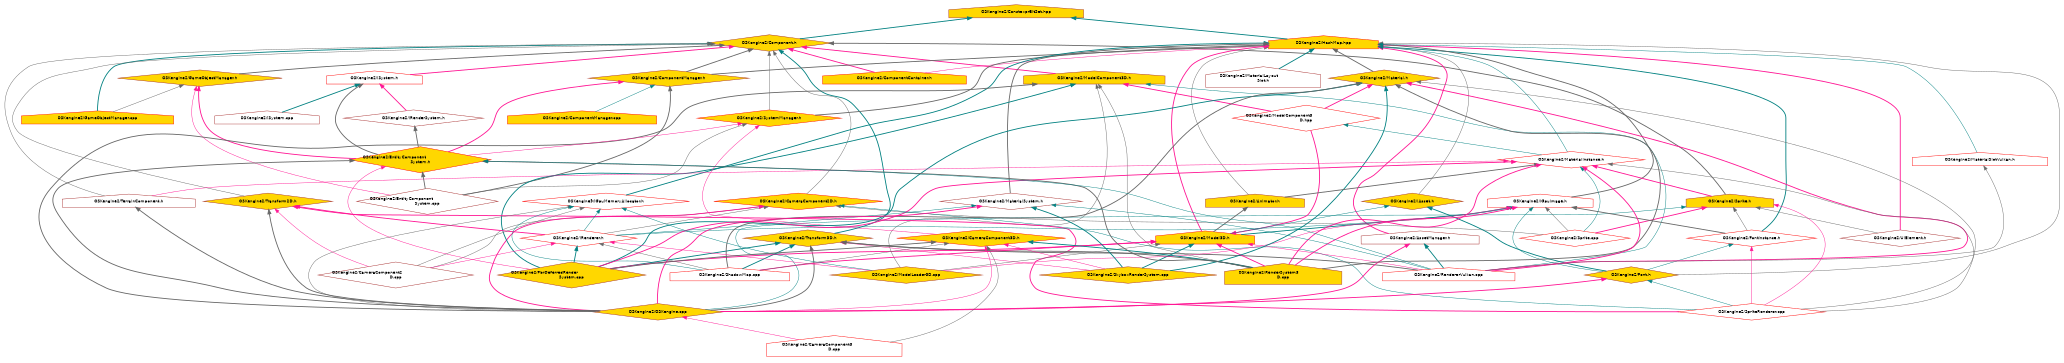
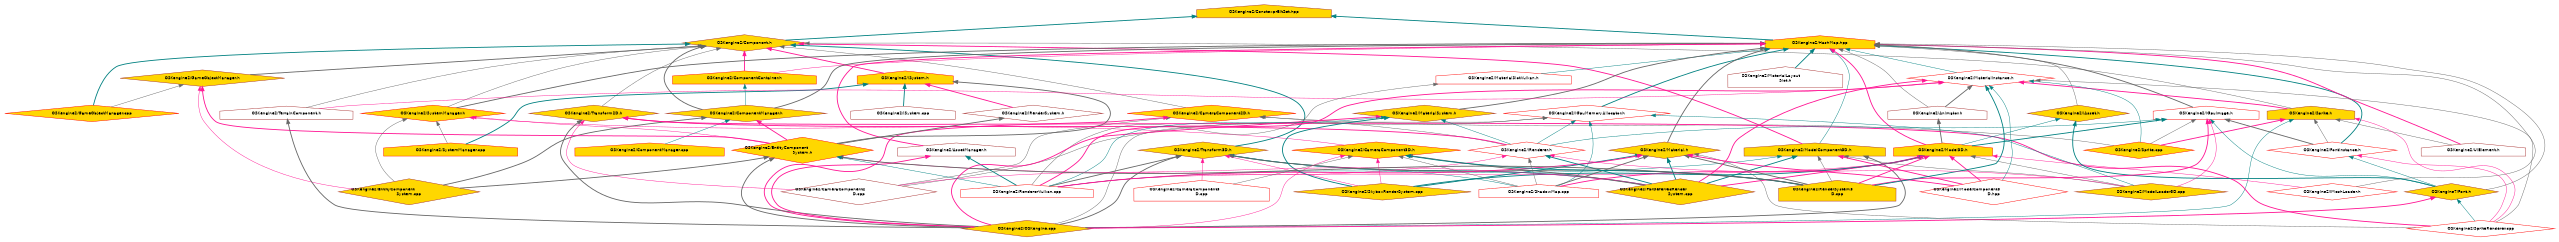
(1298, 53) -> (1627, 49)
(374, 78) -> (905, 78)
none -> (745, 97)
none -> (1845, 97)
(98, 118) -> (92, 113)
(1445, 140) -> (2010, 123)
none -> (451, 150)
none -> (2332, 192)
(427, 201) -> (409, 192)
(606, 201) -> (1587, 113)
(1011, 201) -> (1424, 113)
(1255, 201) -> (1937, 113)
(1444, 224) -> (1979, 167)
(1575, 238) -> (2139, 150)
(1900, 238) -> (2473, 150)
(1210, 250) -> none
(759, 261) -> (1376, 170)
(1631, 275) -> (2451, 192)
(743, 329) -> (1202, 168)
